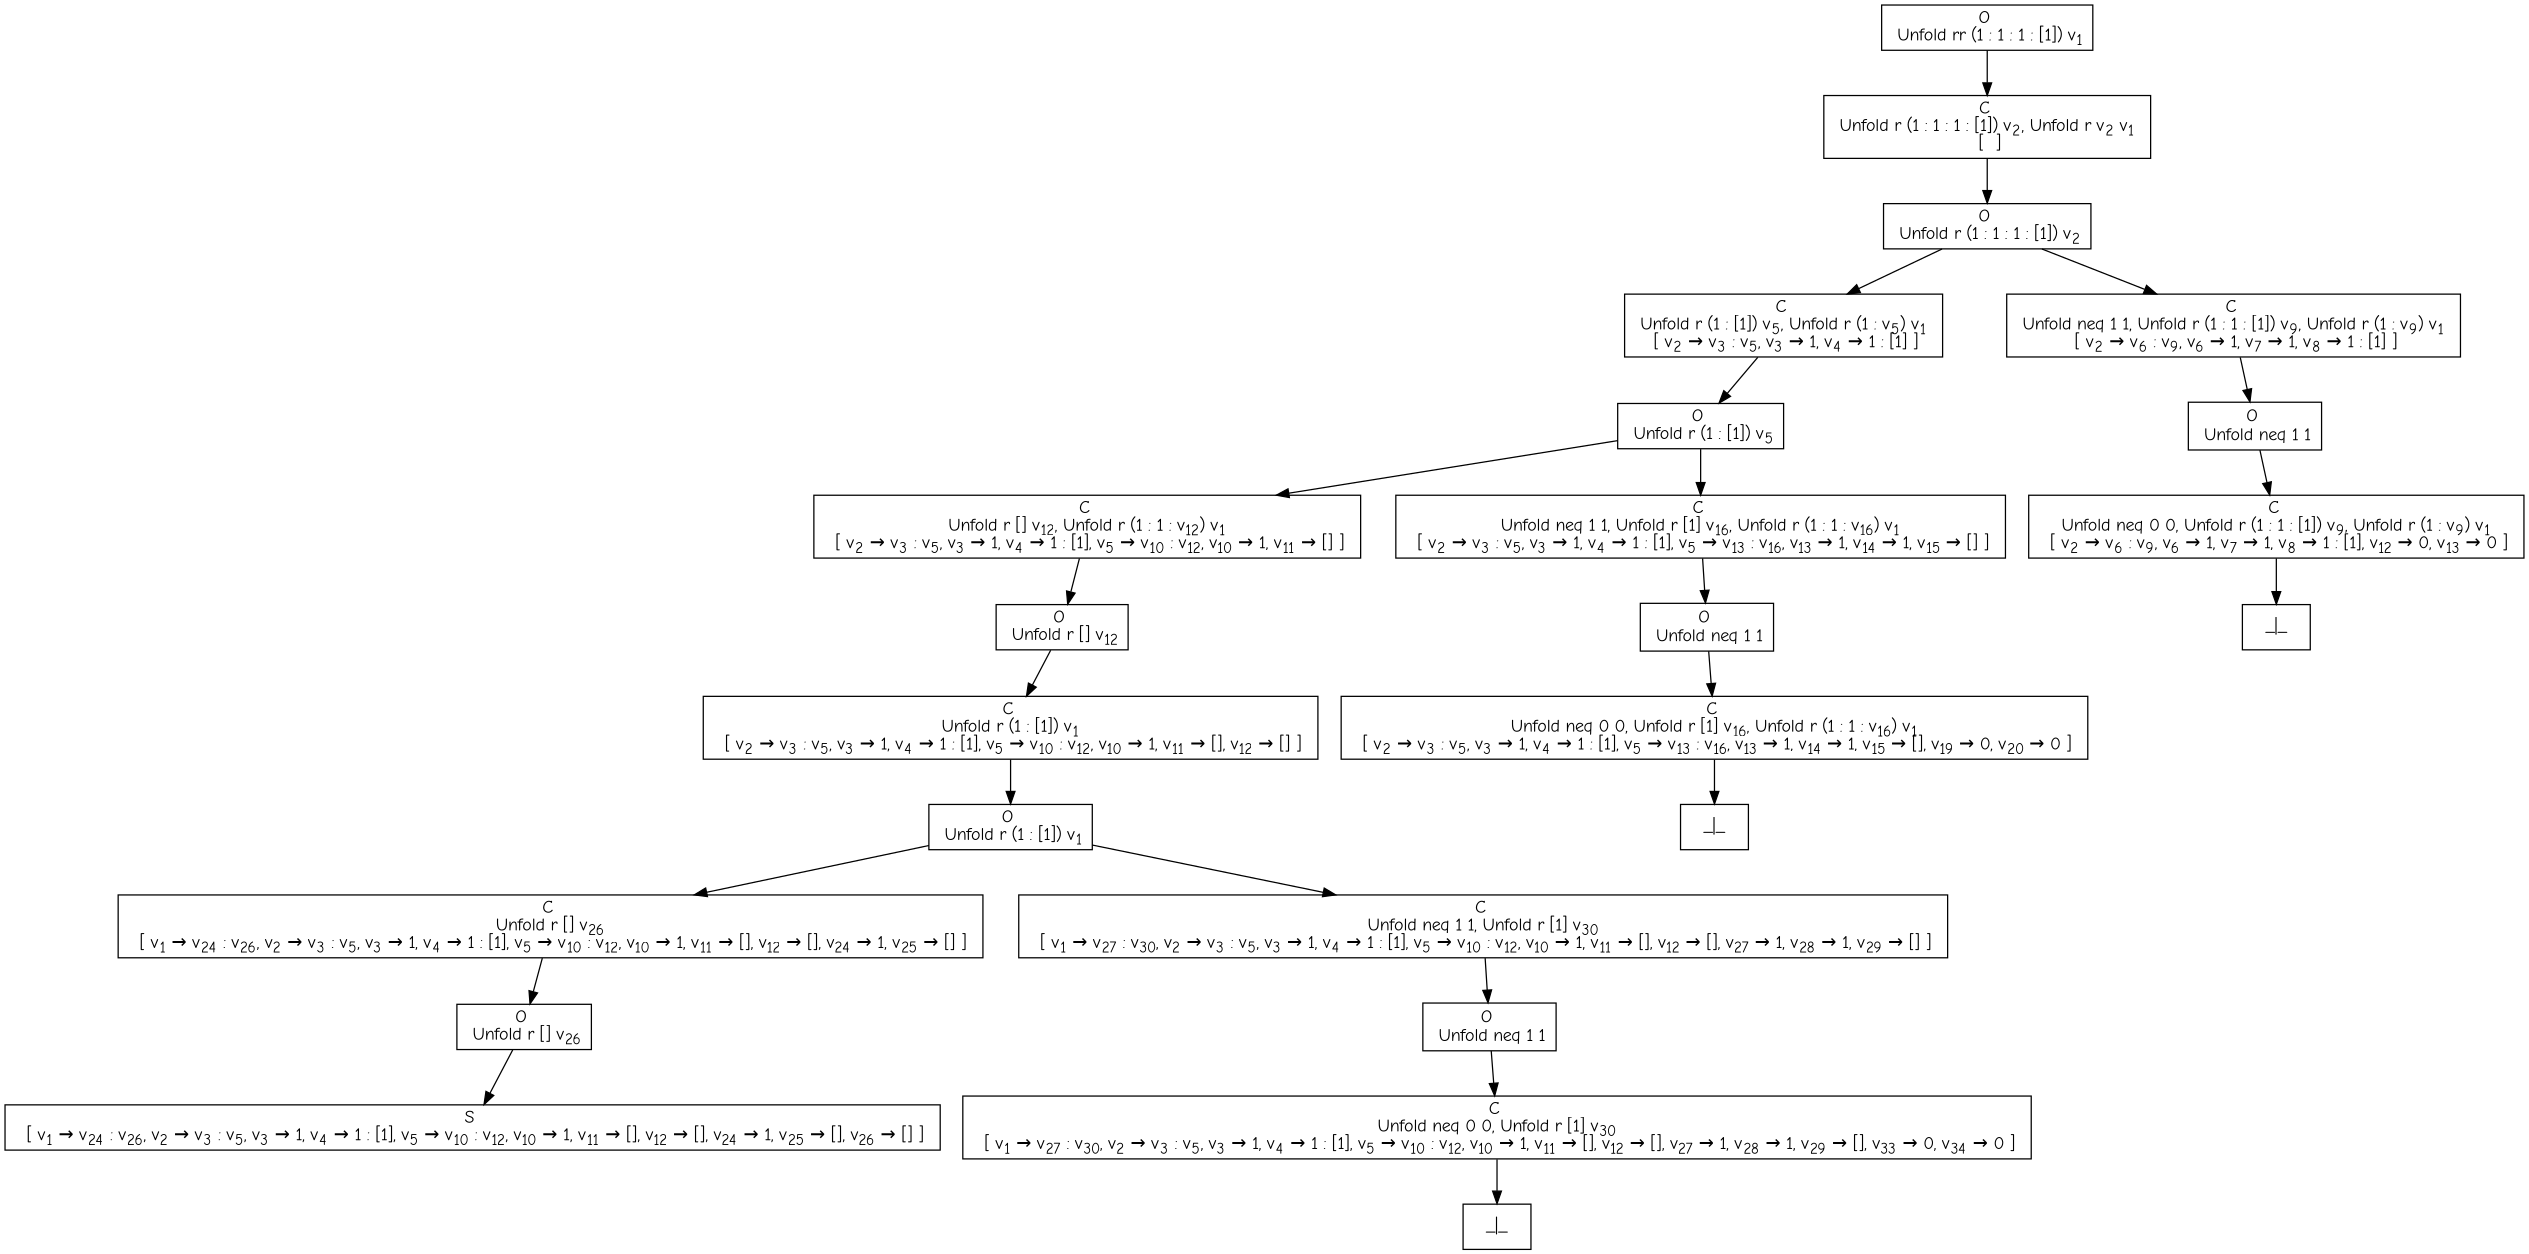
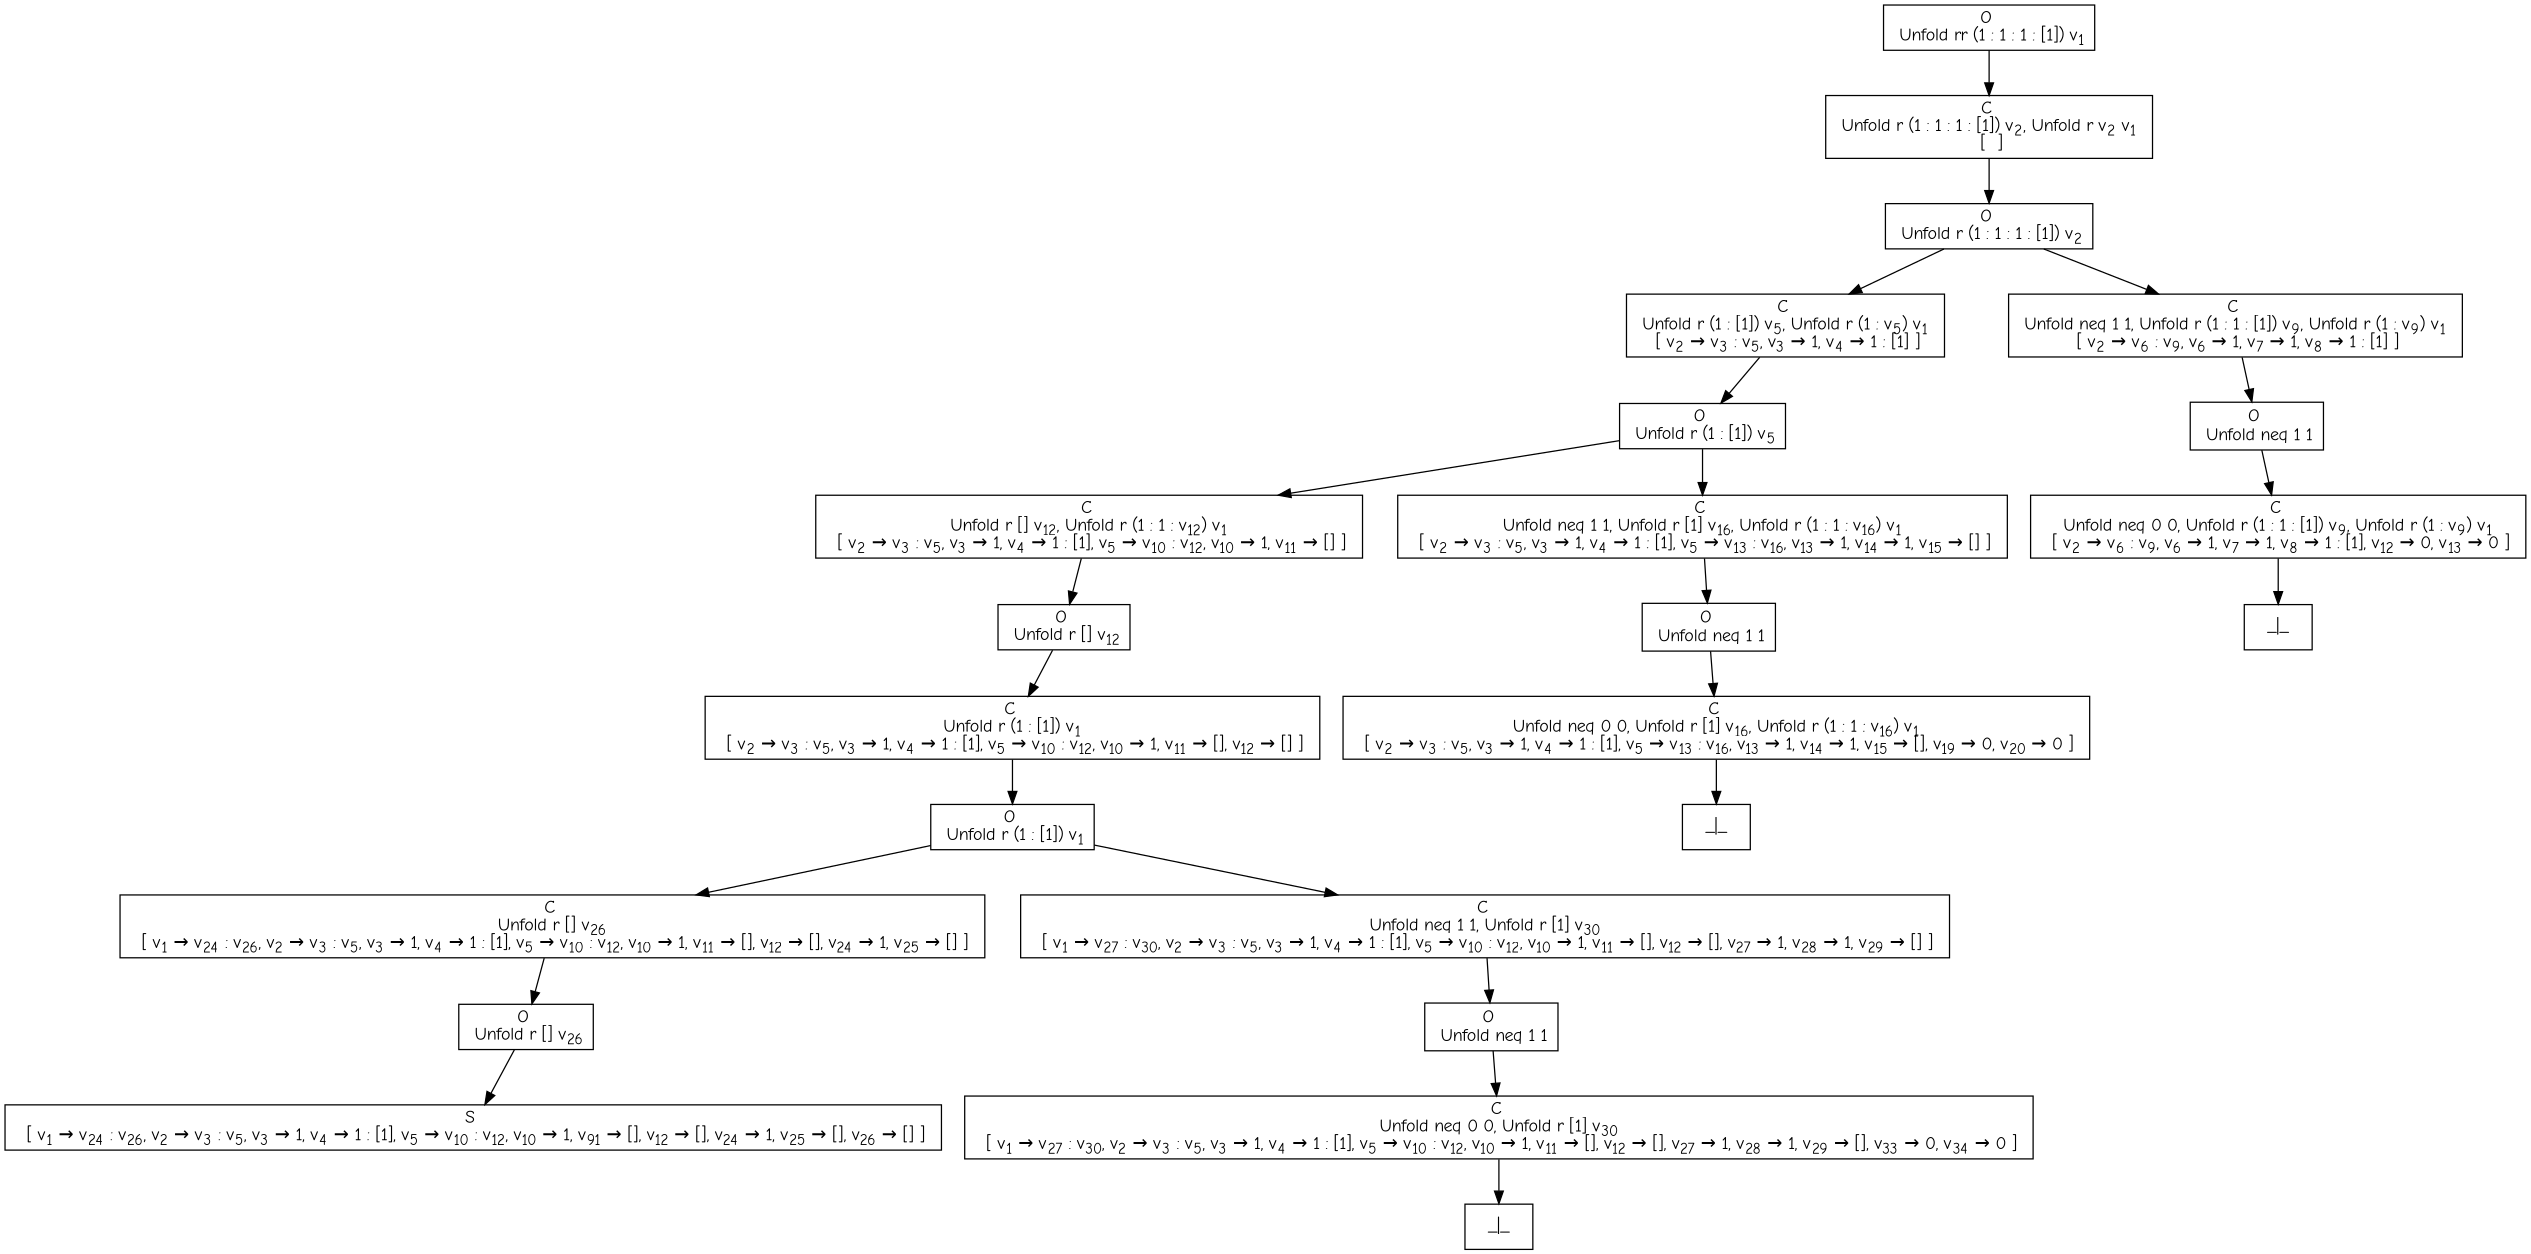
(593, 1135) -> (594, 1135)
